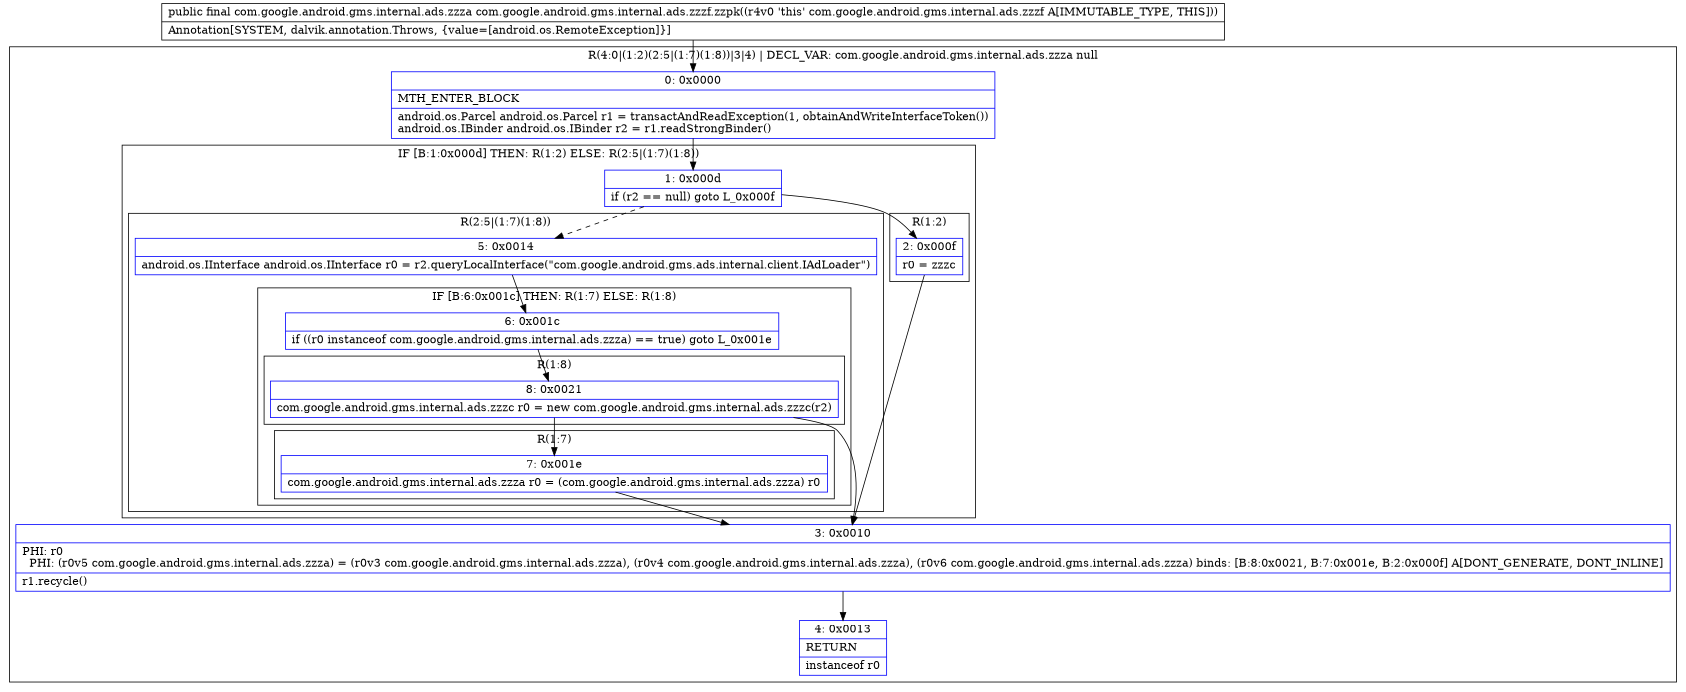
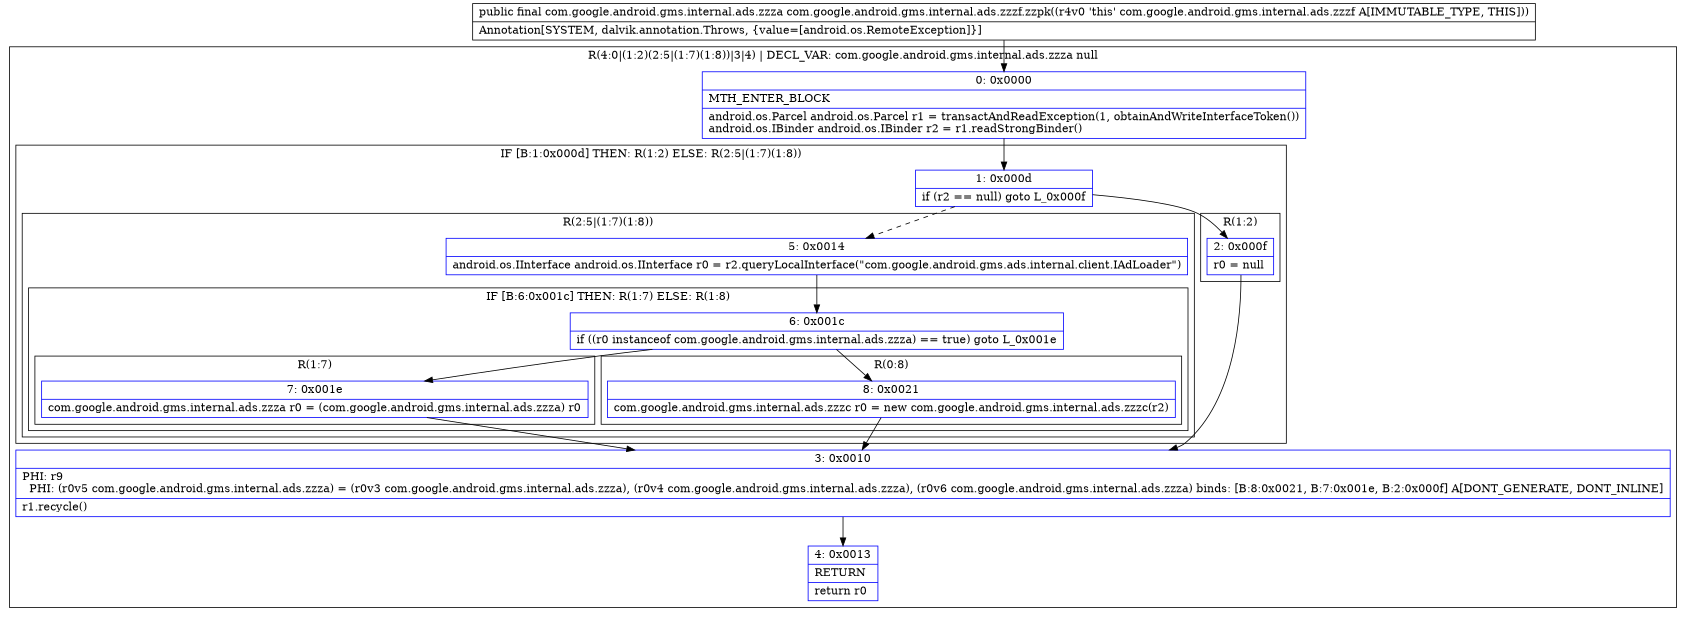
(929, 265) -> (1239, 265)
(554, 365) -> (891, 365)
(554, 436) -> (542, 364)
(45, 552) -> (45, 477)
(843, 666) -> (841, 591)
